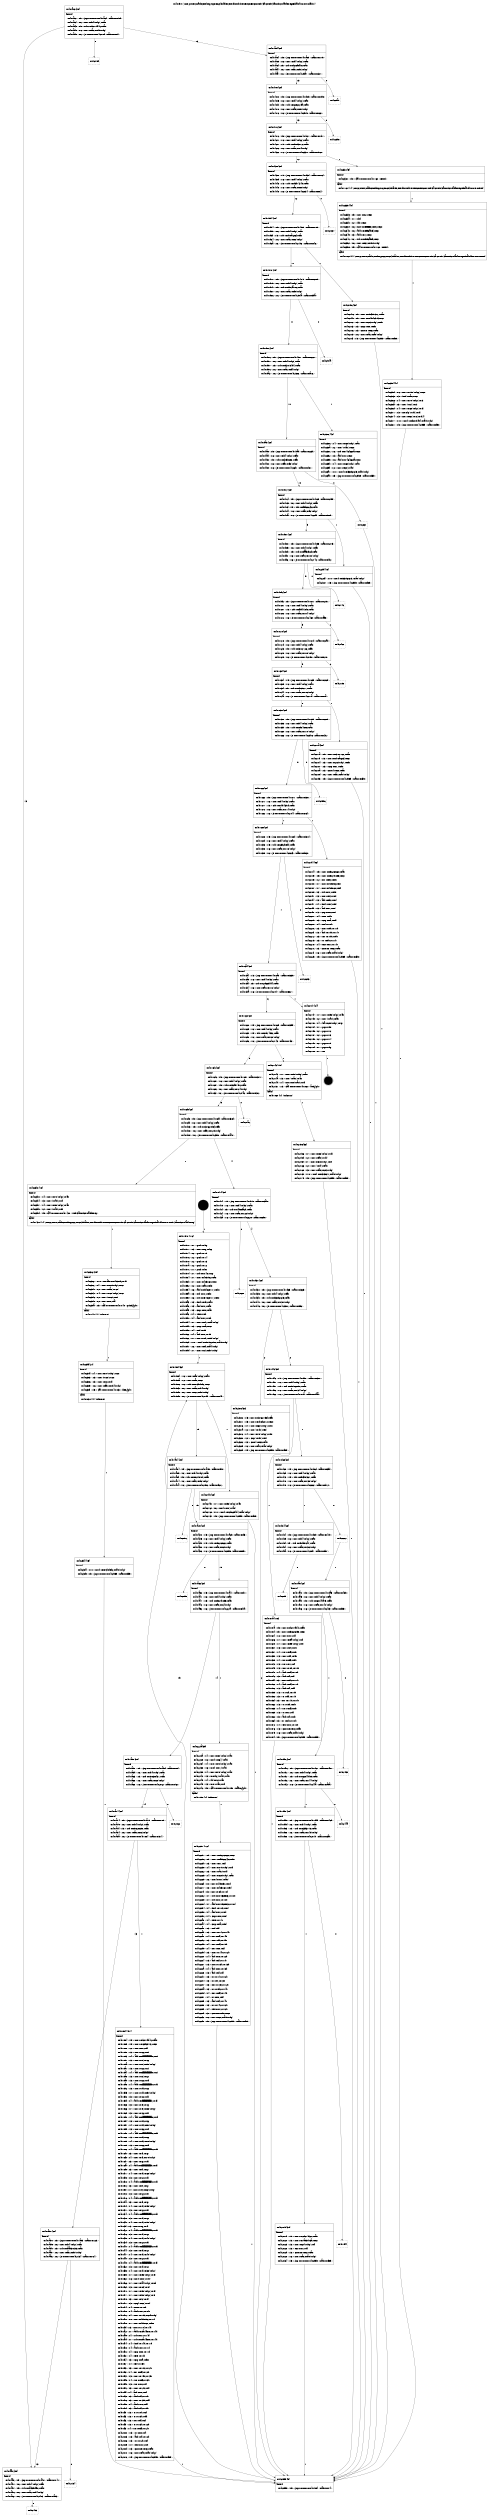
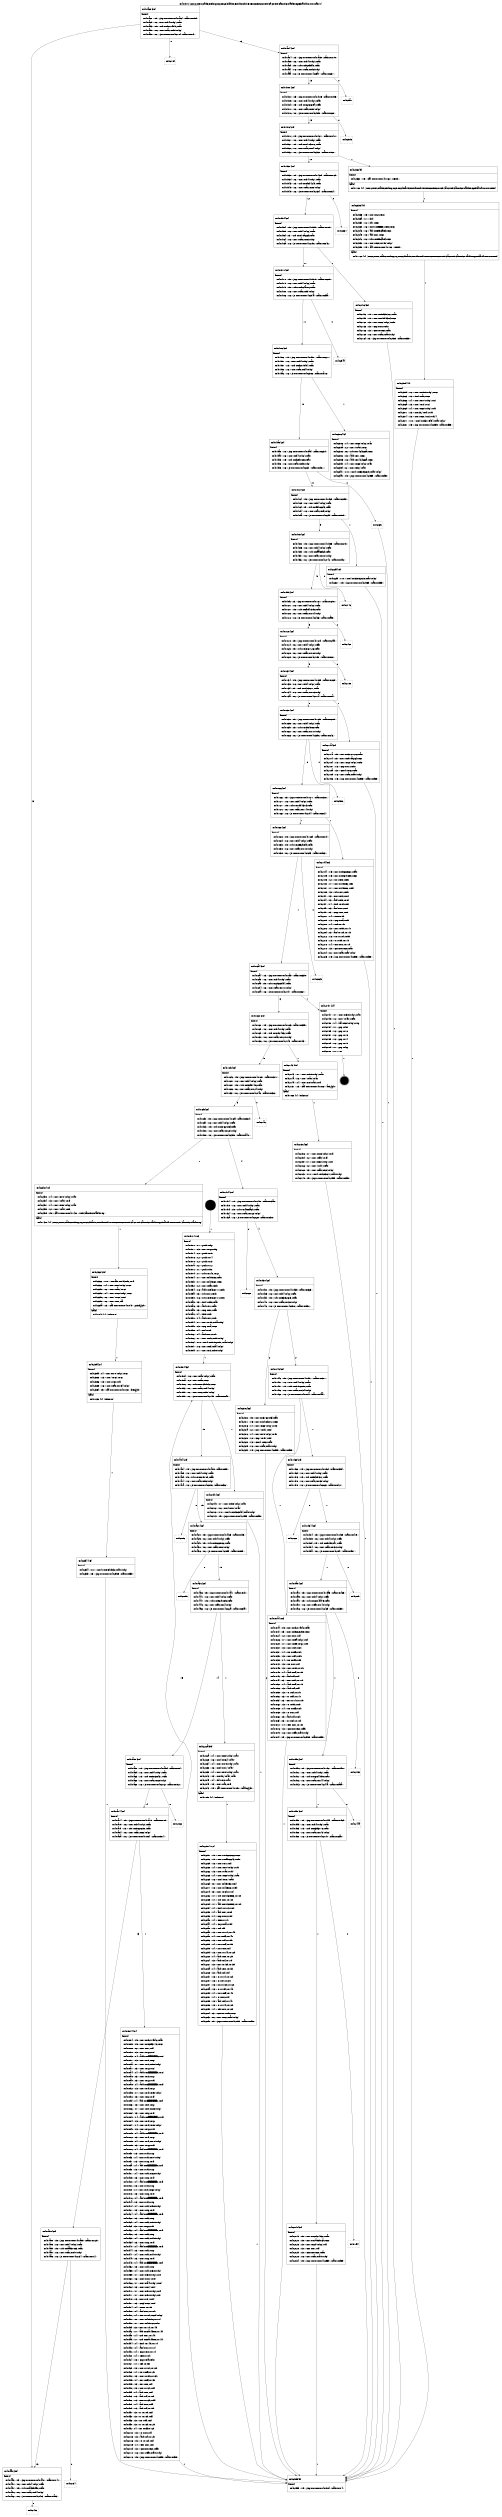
(333, 1561) -> (324, 1567)
